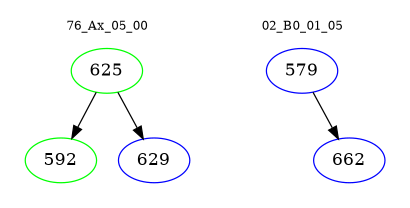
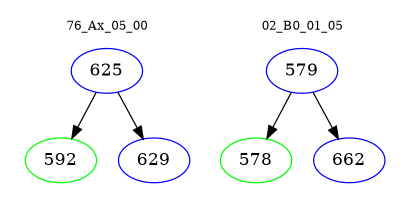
(107, 71) -> (107, 71)
none -> (256, 160)
